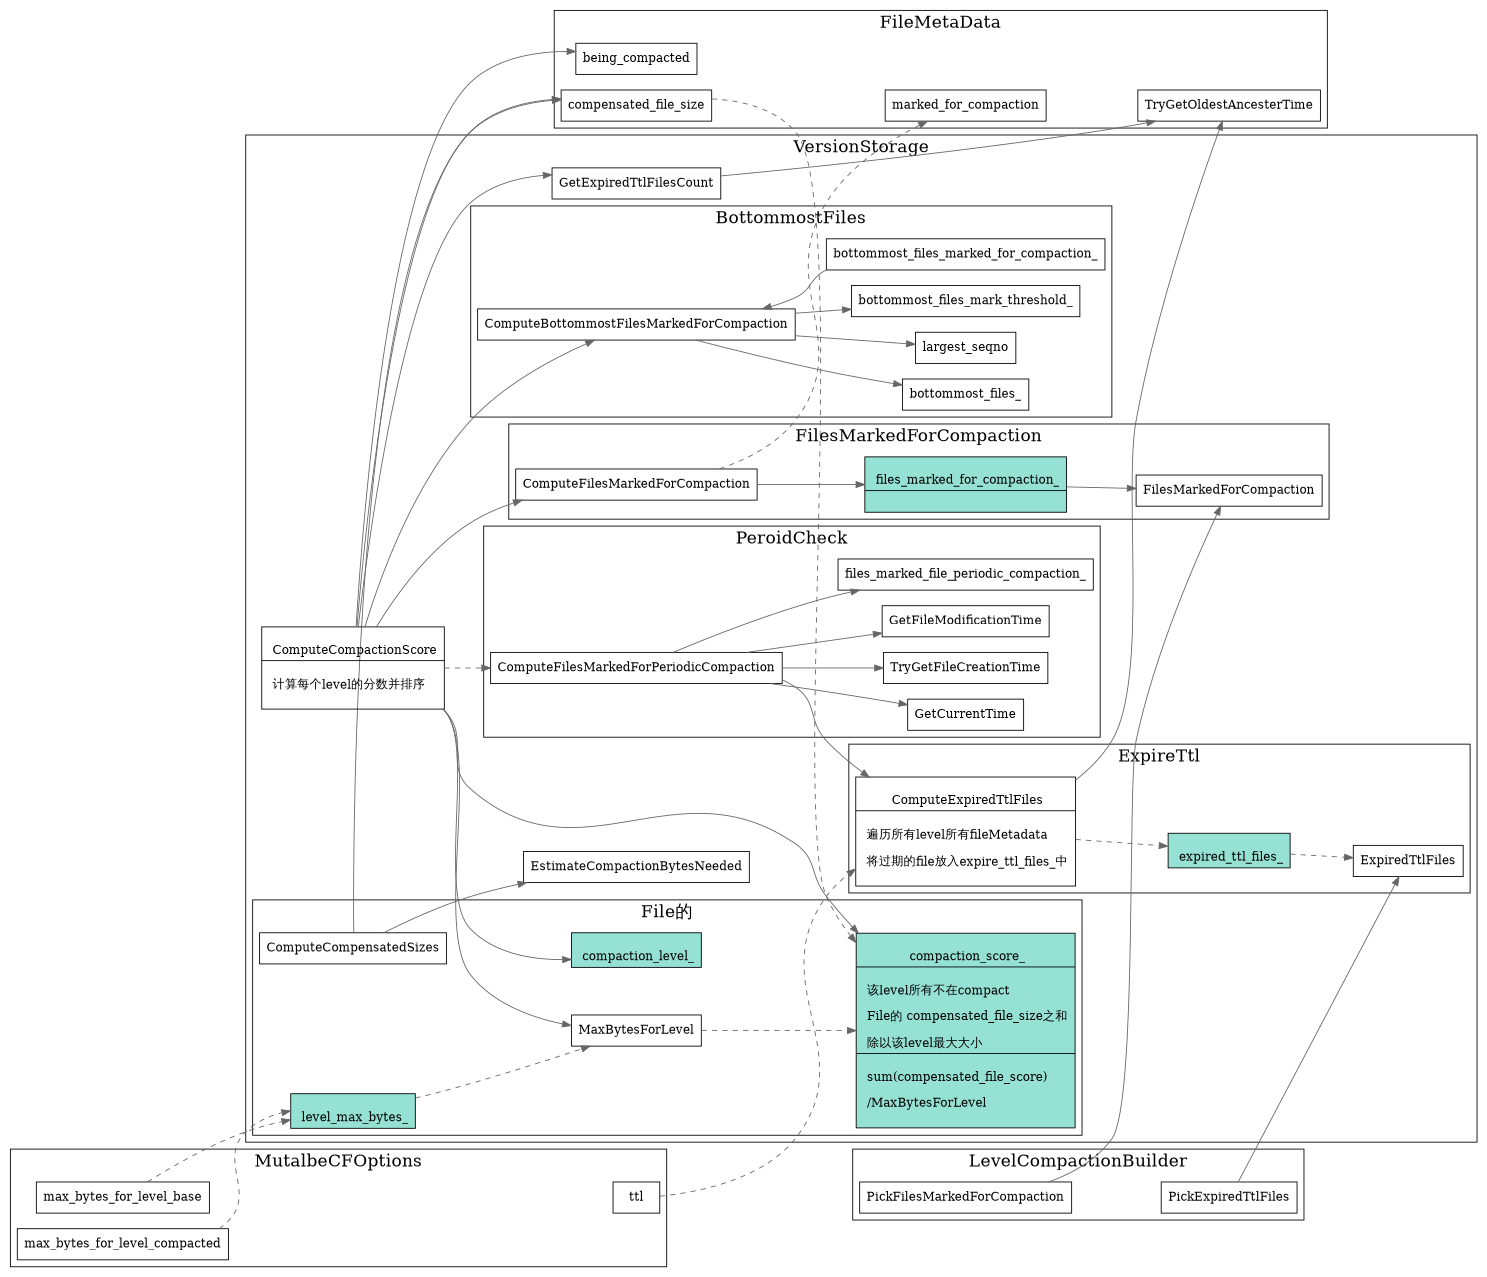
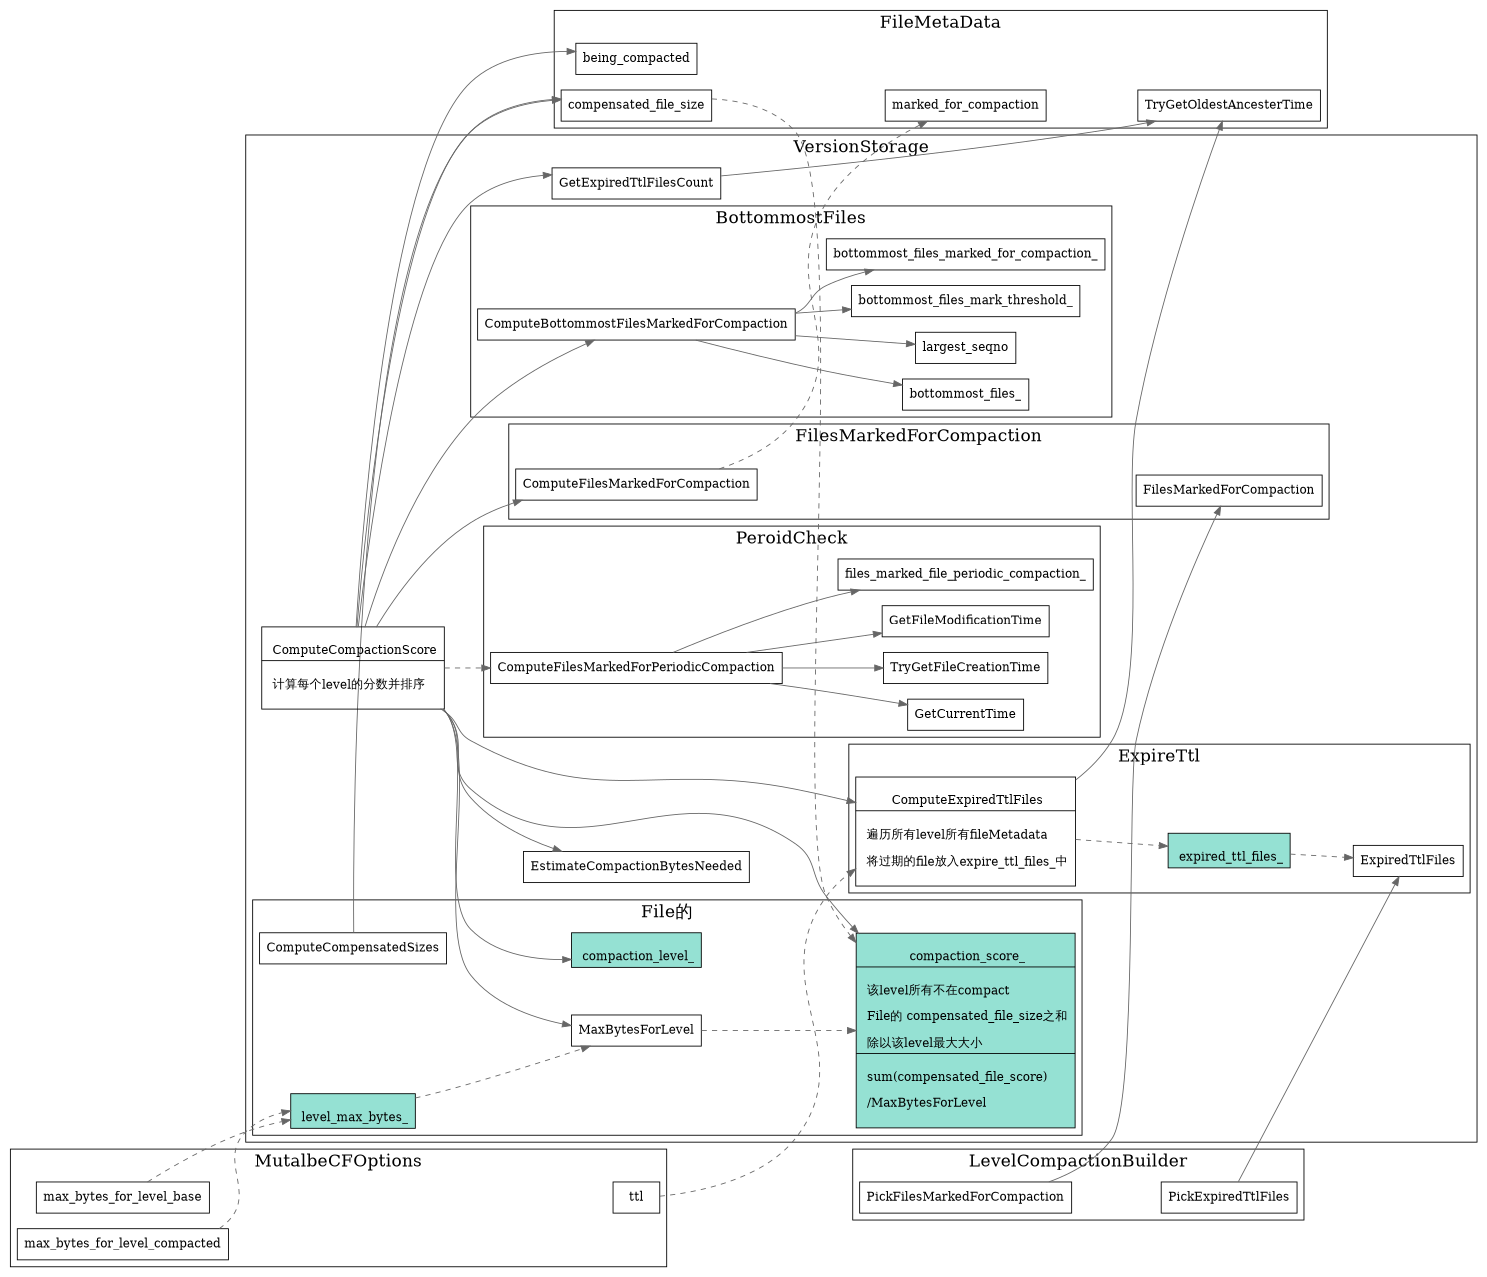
(802, 294) -> (826, 286)
(966, 485) -> none
(829, 743) -> (634, 780)
(442, 906) -> (471, 799)
